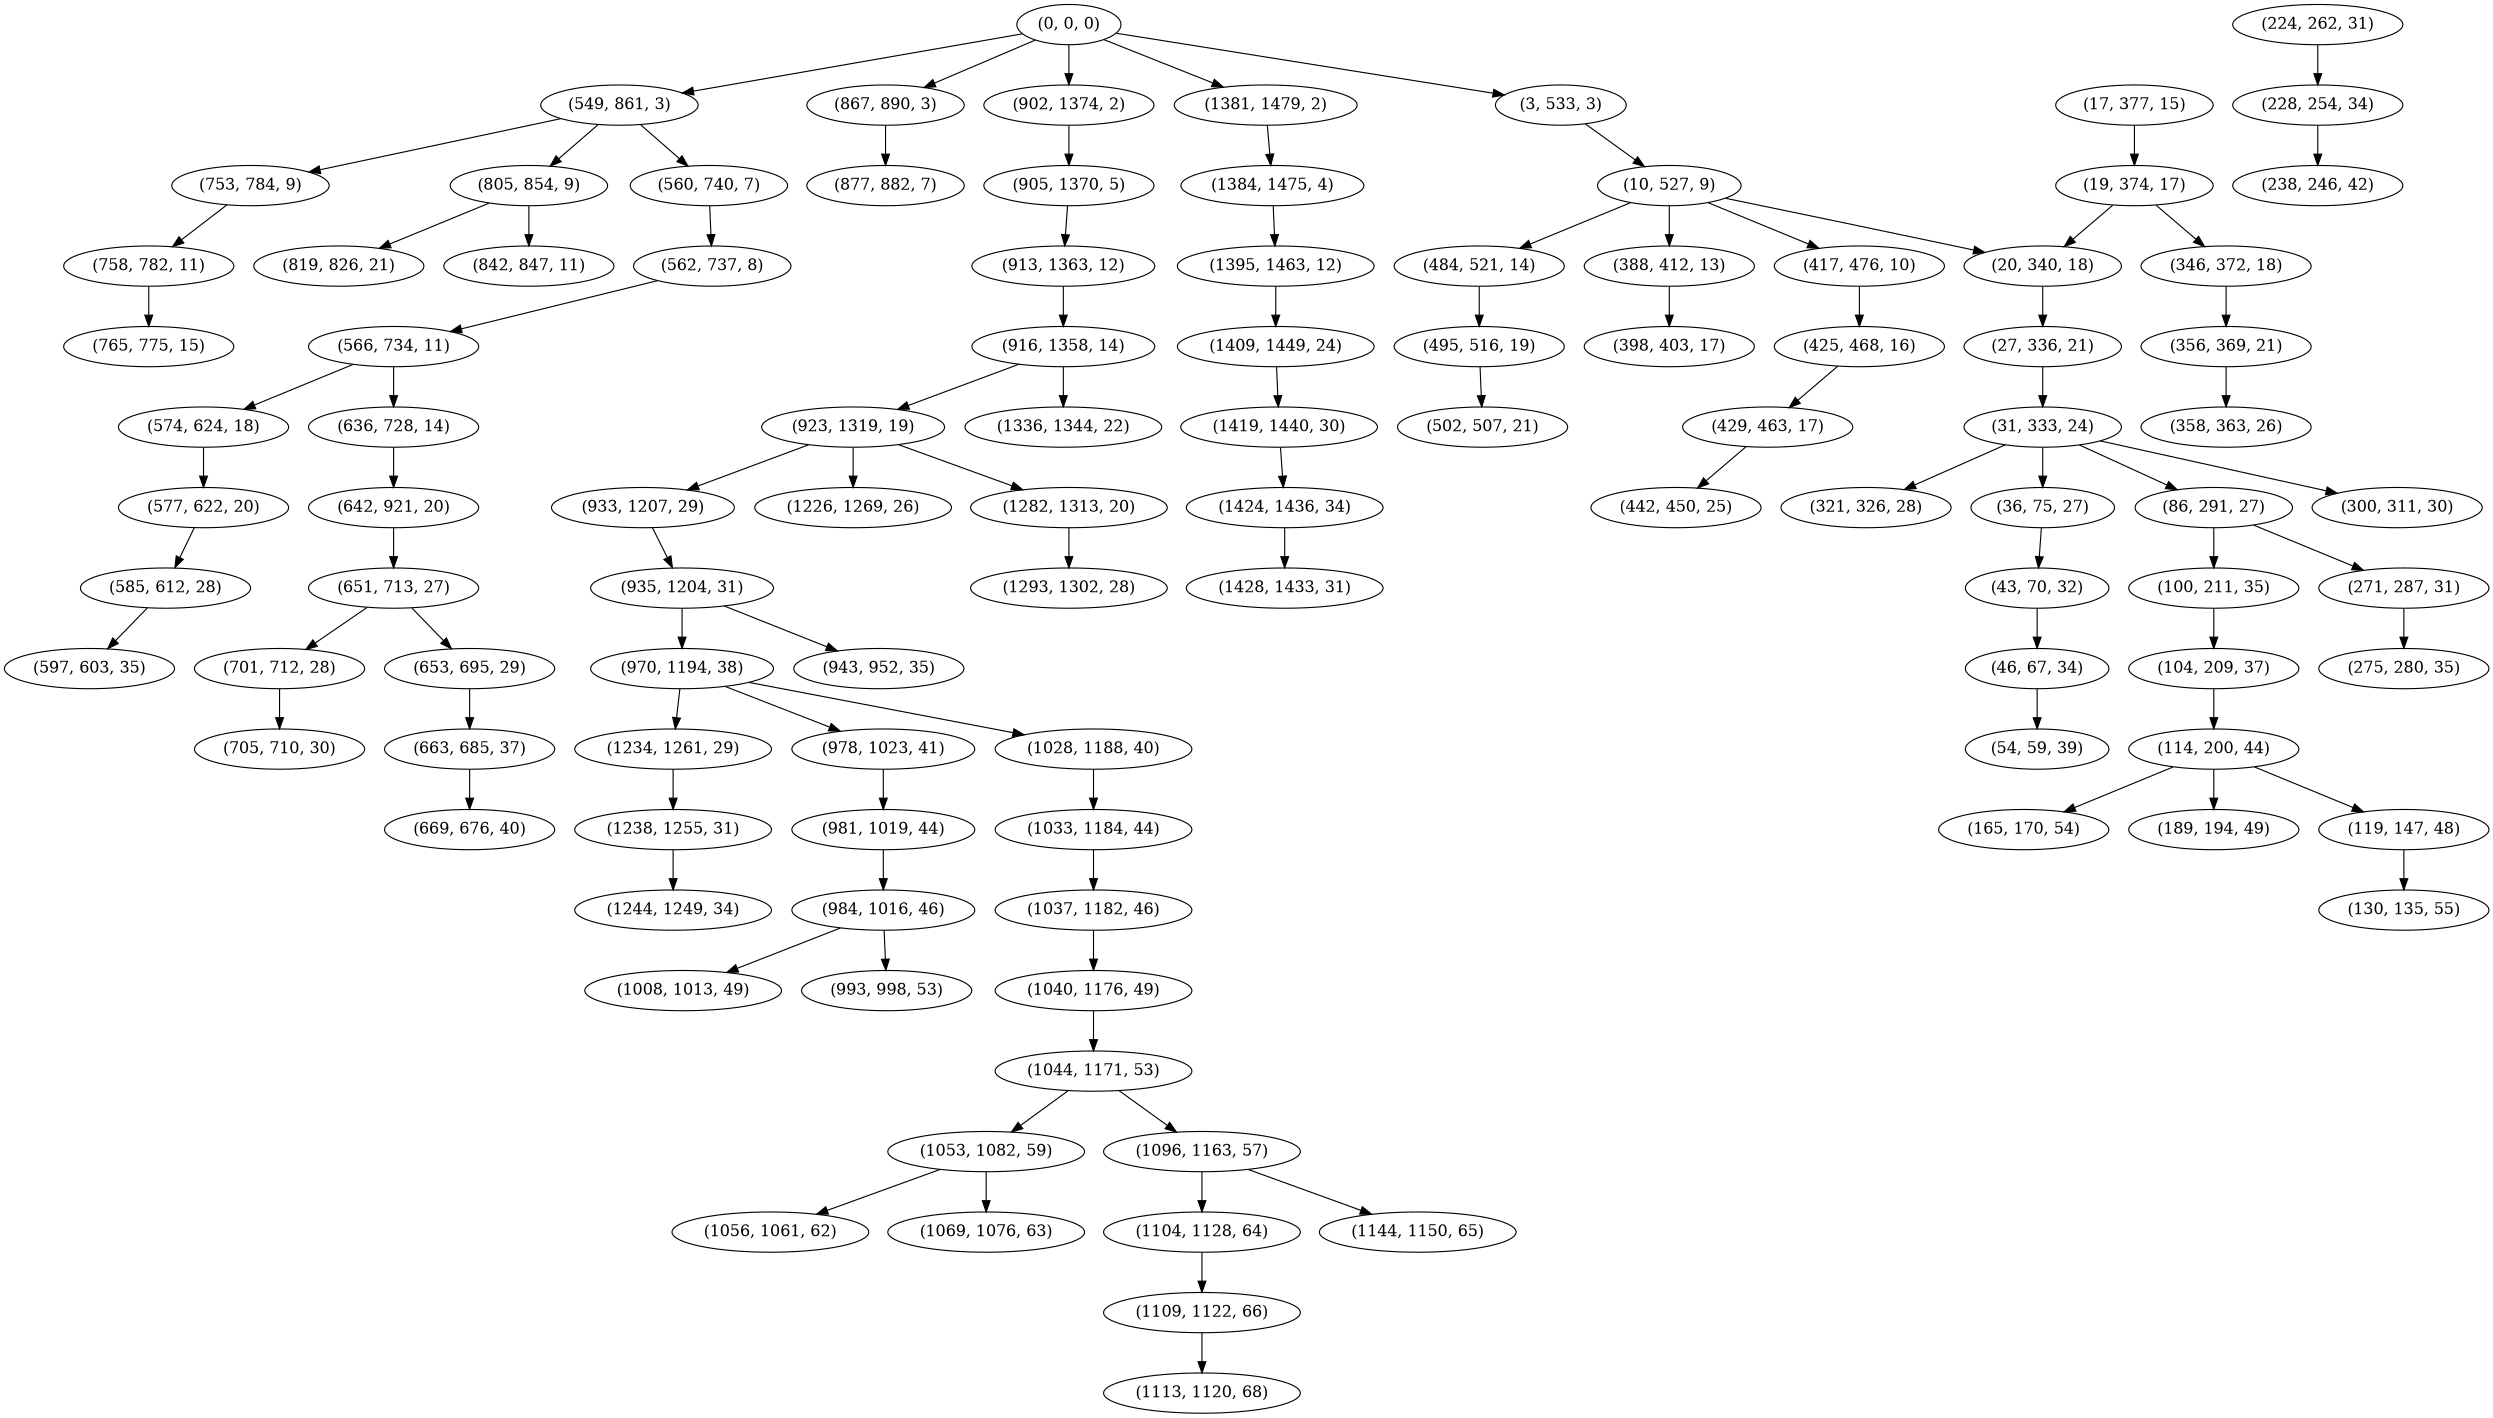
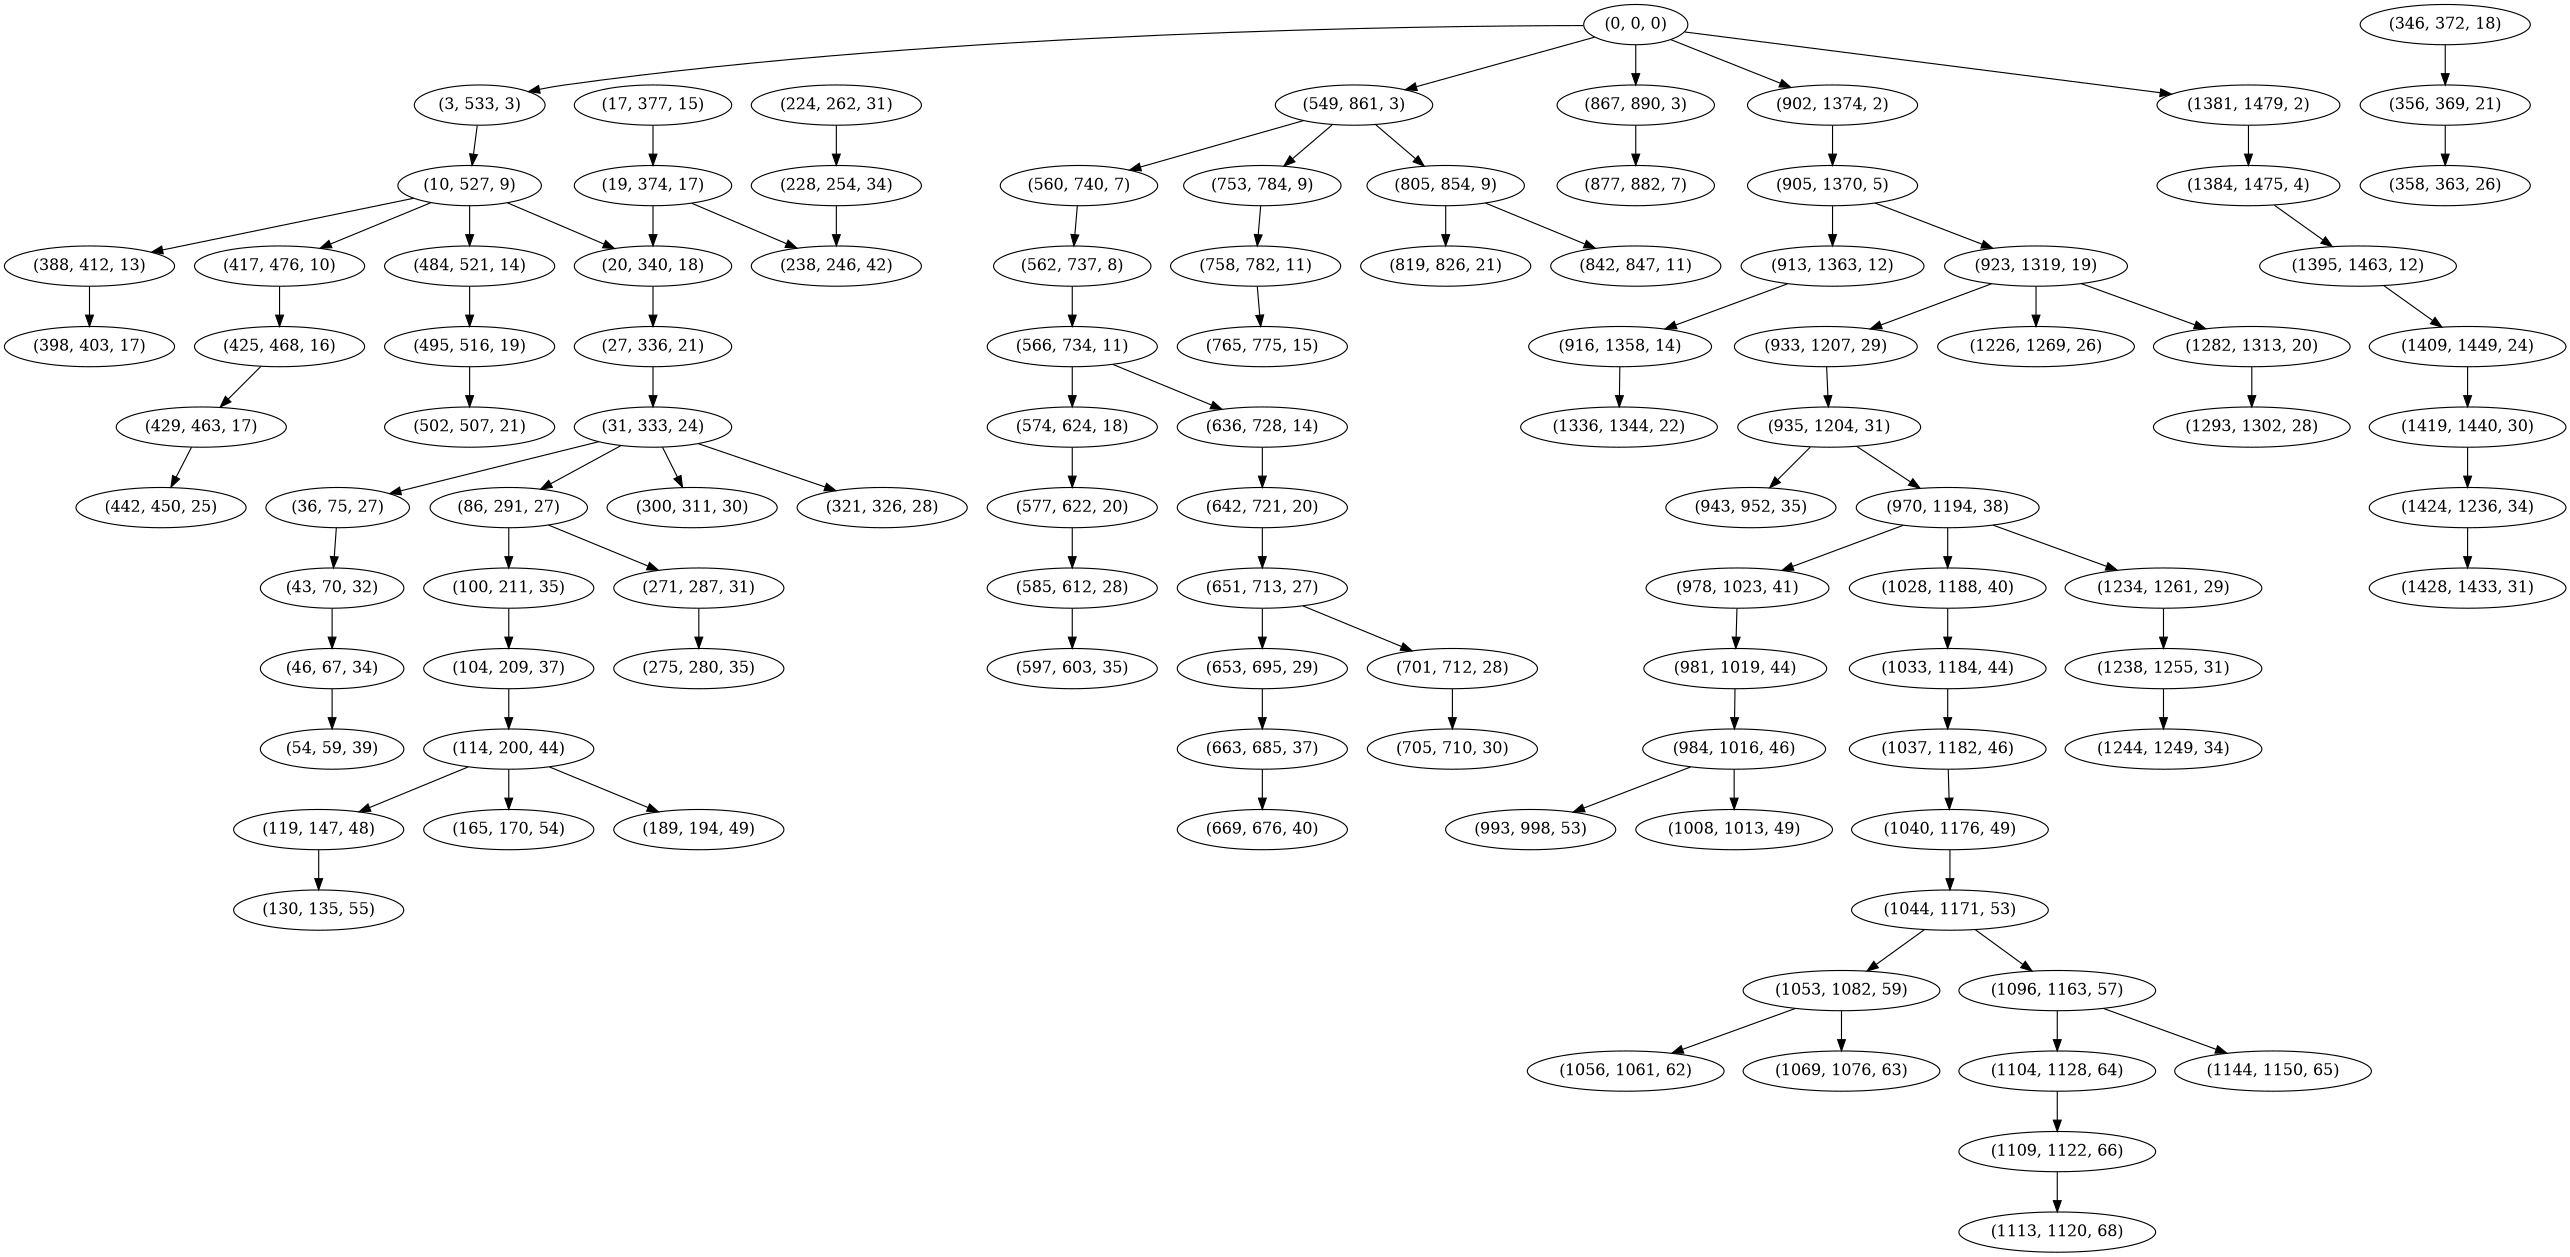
(2176, 222) -> (739, 223)
(964, 385) -> (1929, 224)
(394, 508) -> (1262, 508)
(1285, 508) -> (2468, 508)
